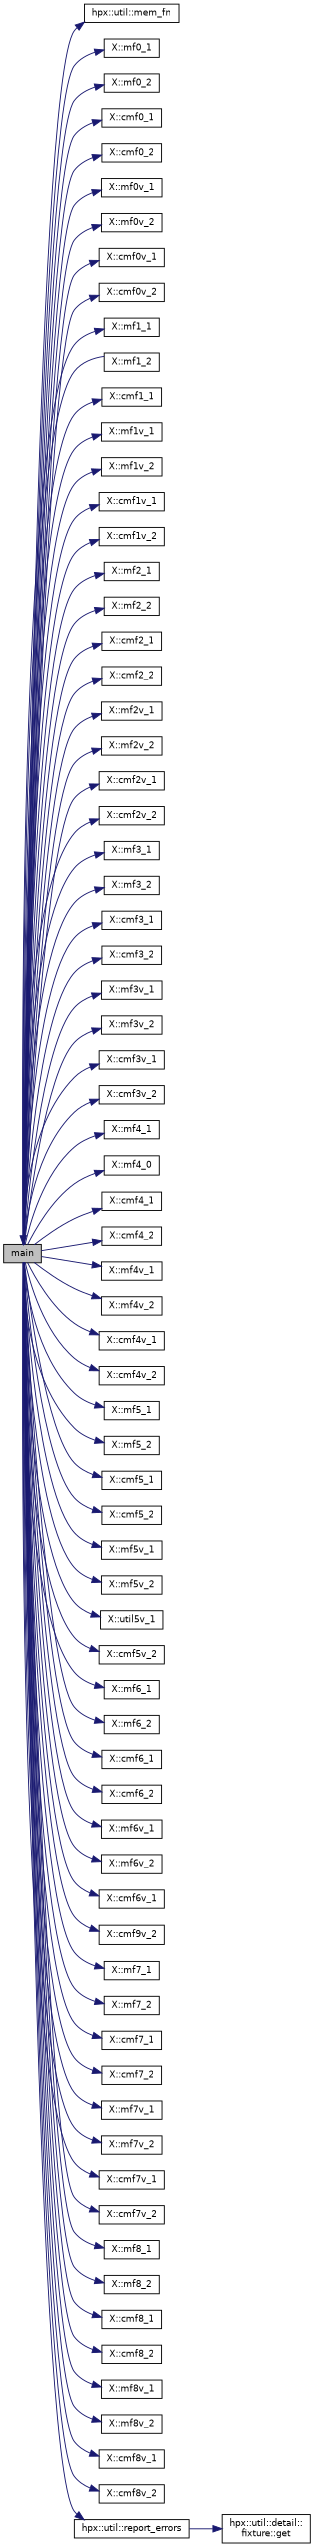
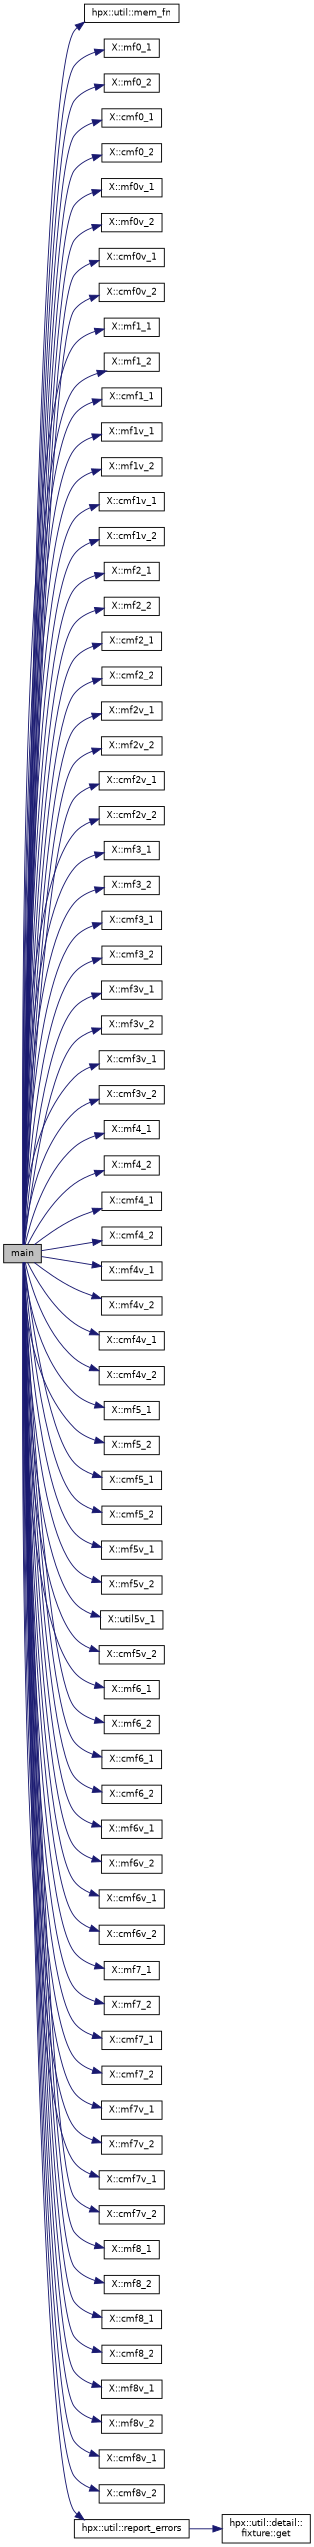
(28, 784) -> (28, 800)
(132, 1165) -> (132, 1165)
(132, 1935) -> (132, 1935)
